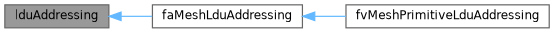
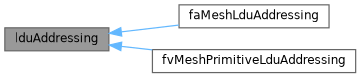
(330, 16) -> (137, 48)
